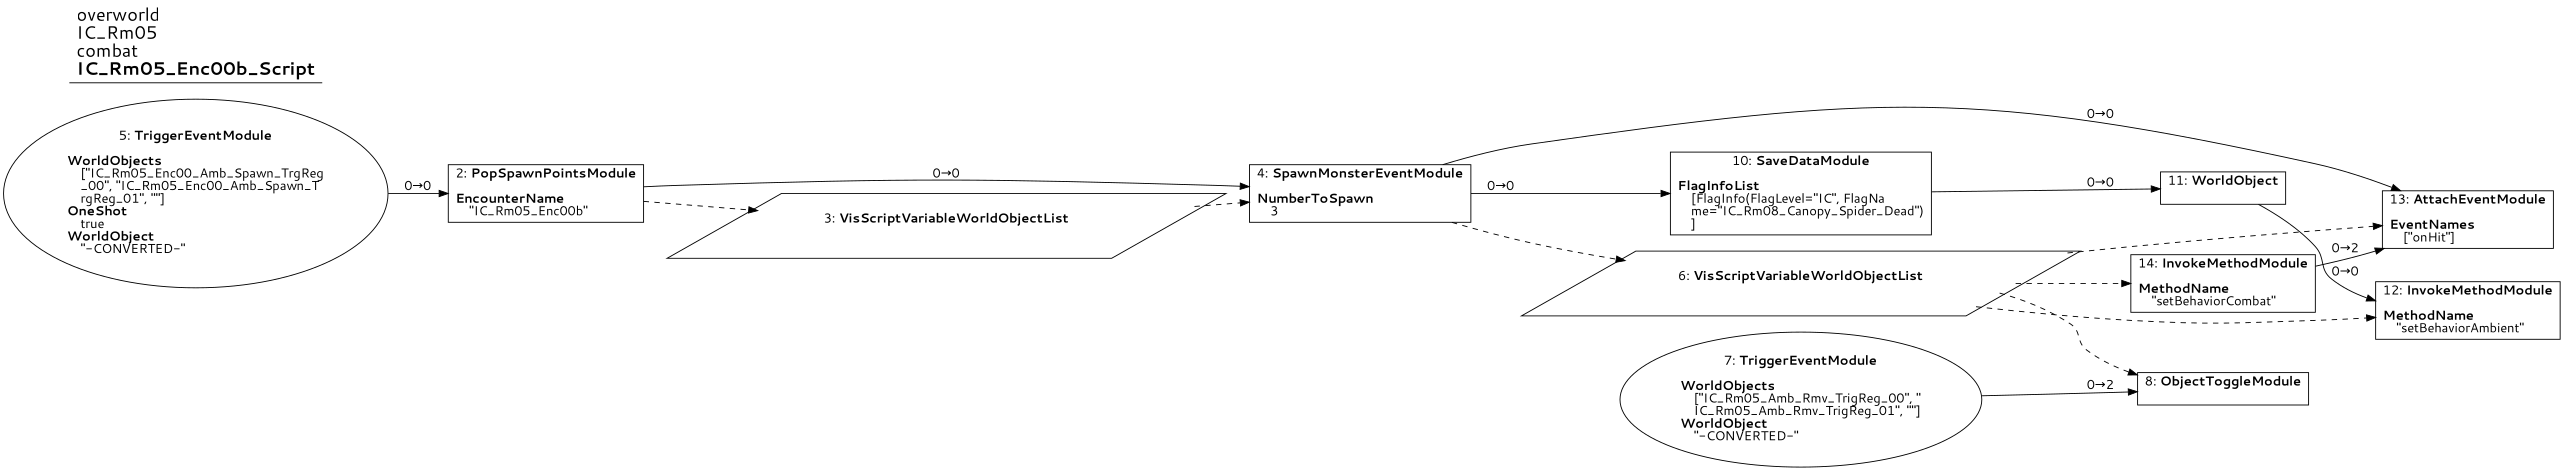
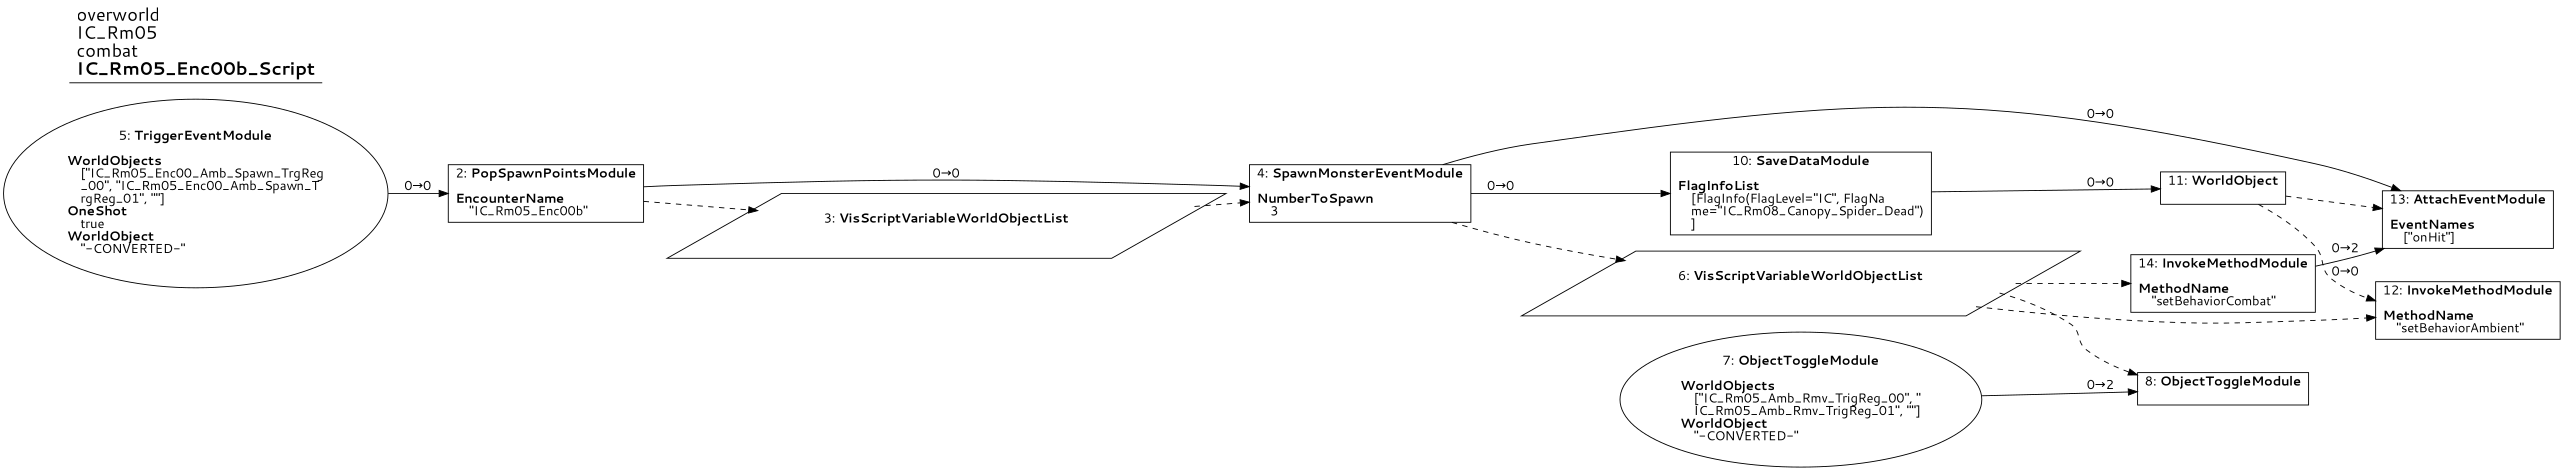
(2220, 239) -> (2330, 202)
(2317, 249) -> (2317, 249)
(1809, 361) -> (1809, 361)
